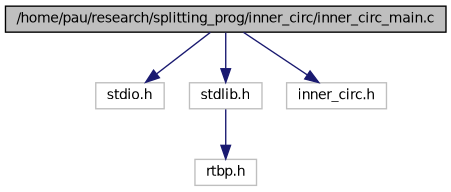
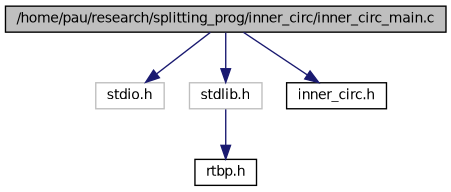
(337, 96) -> (337, 96)
(226, 172) -> (226, 172)
